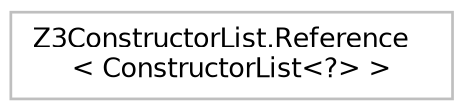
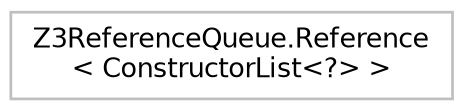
(232, 56) -> (232, 56)
